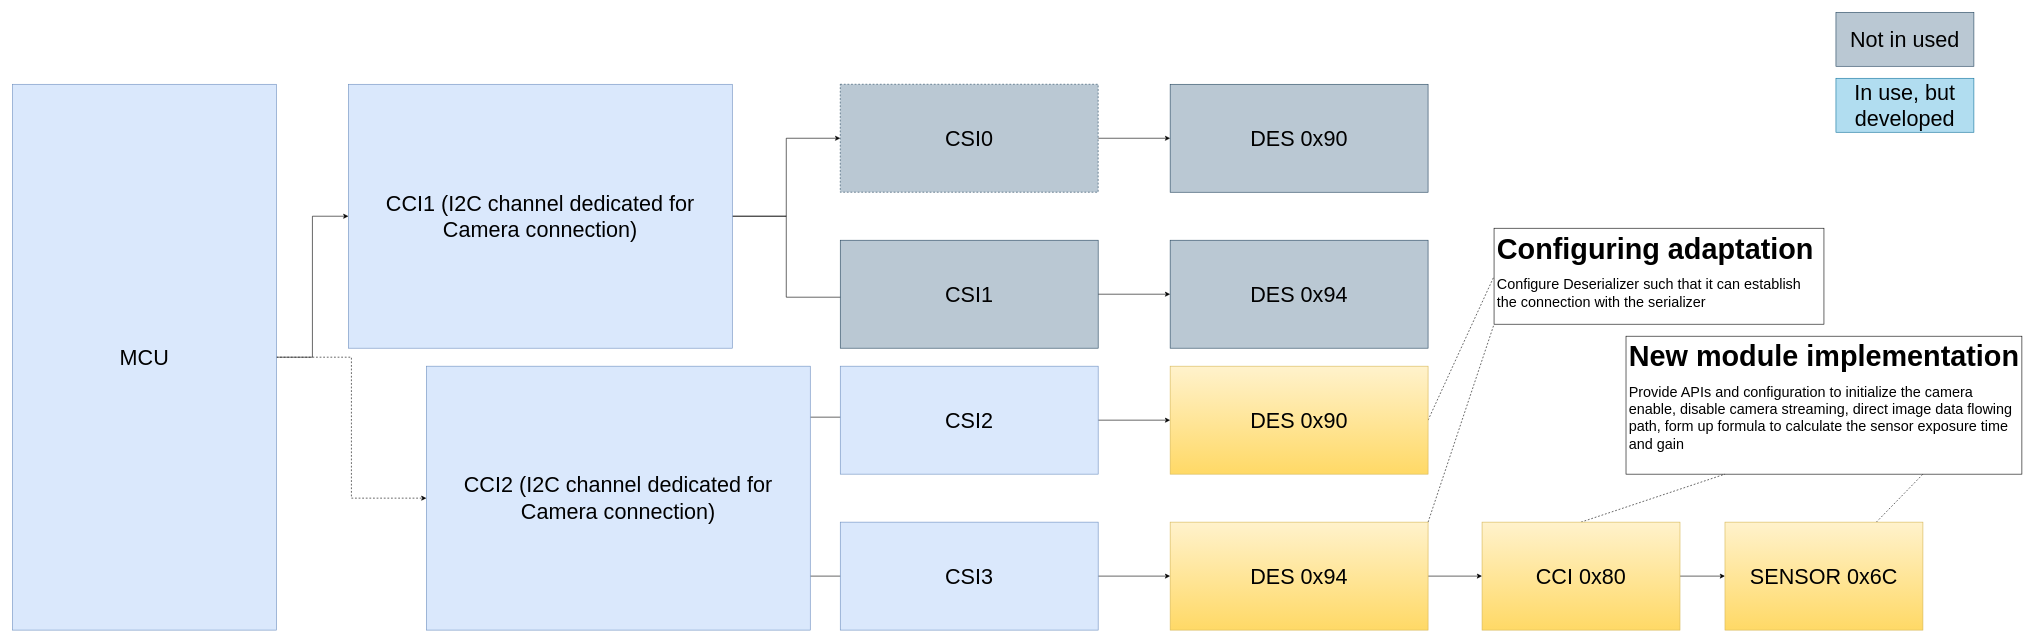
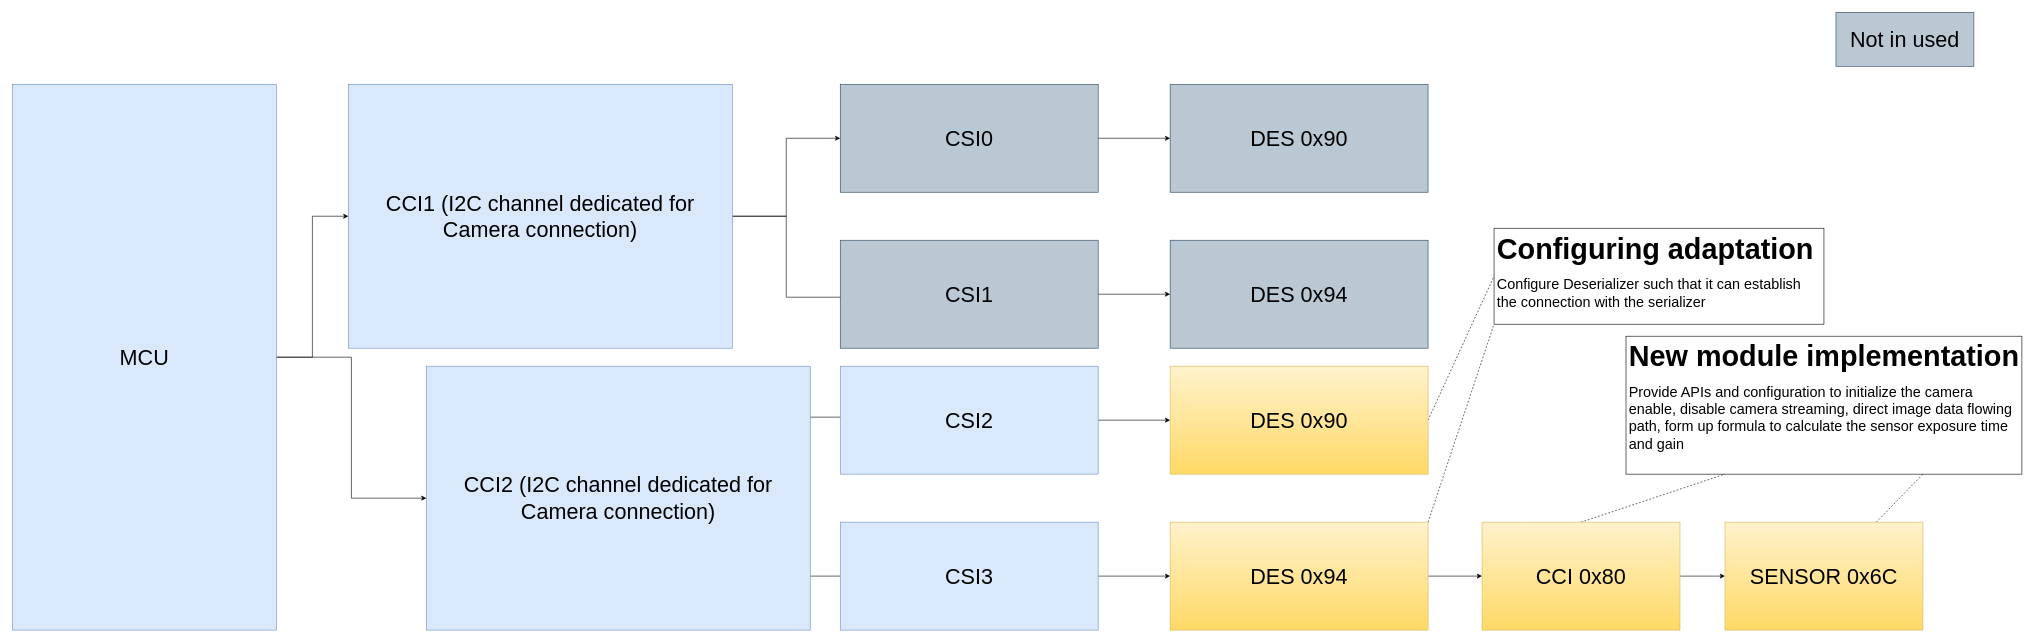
(1905, 105) -> none
(969, 138) -> (969, 138)
(351, 444) -> (351, 444)
